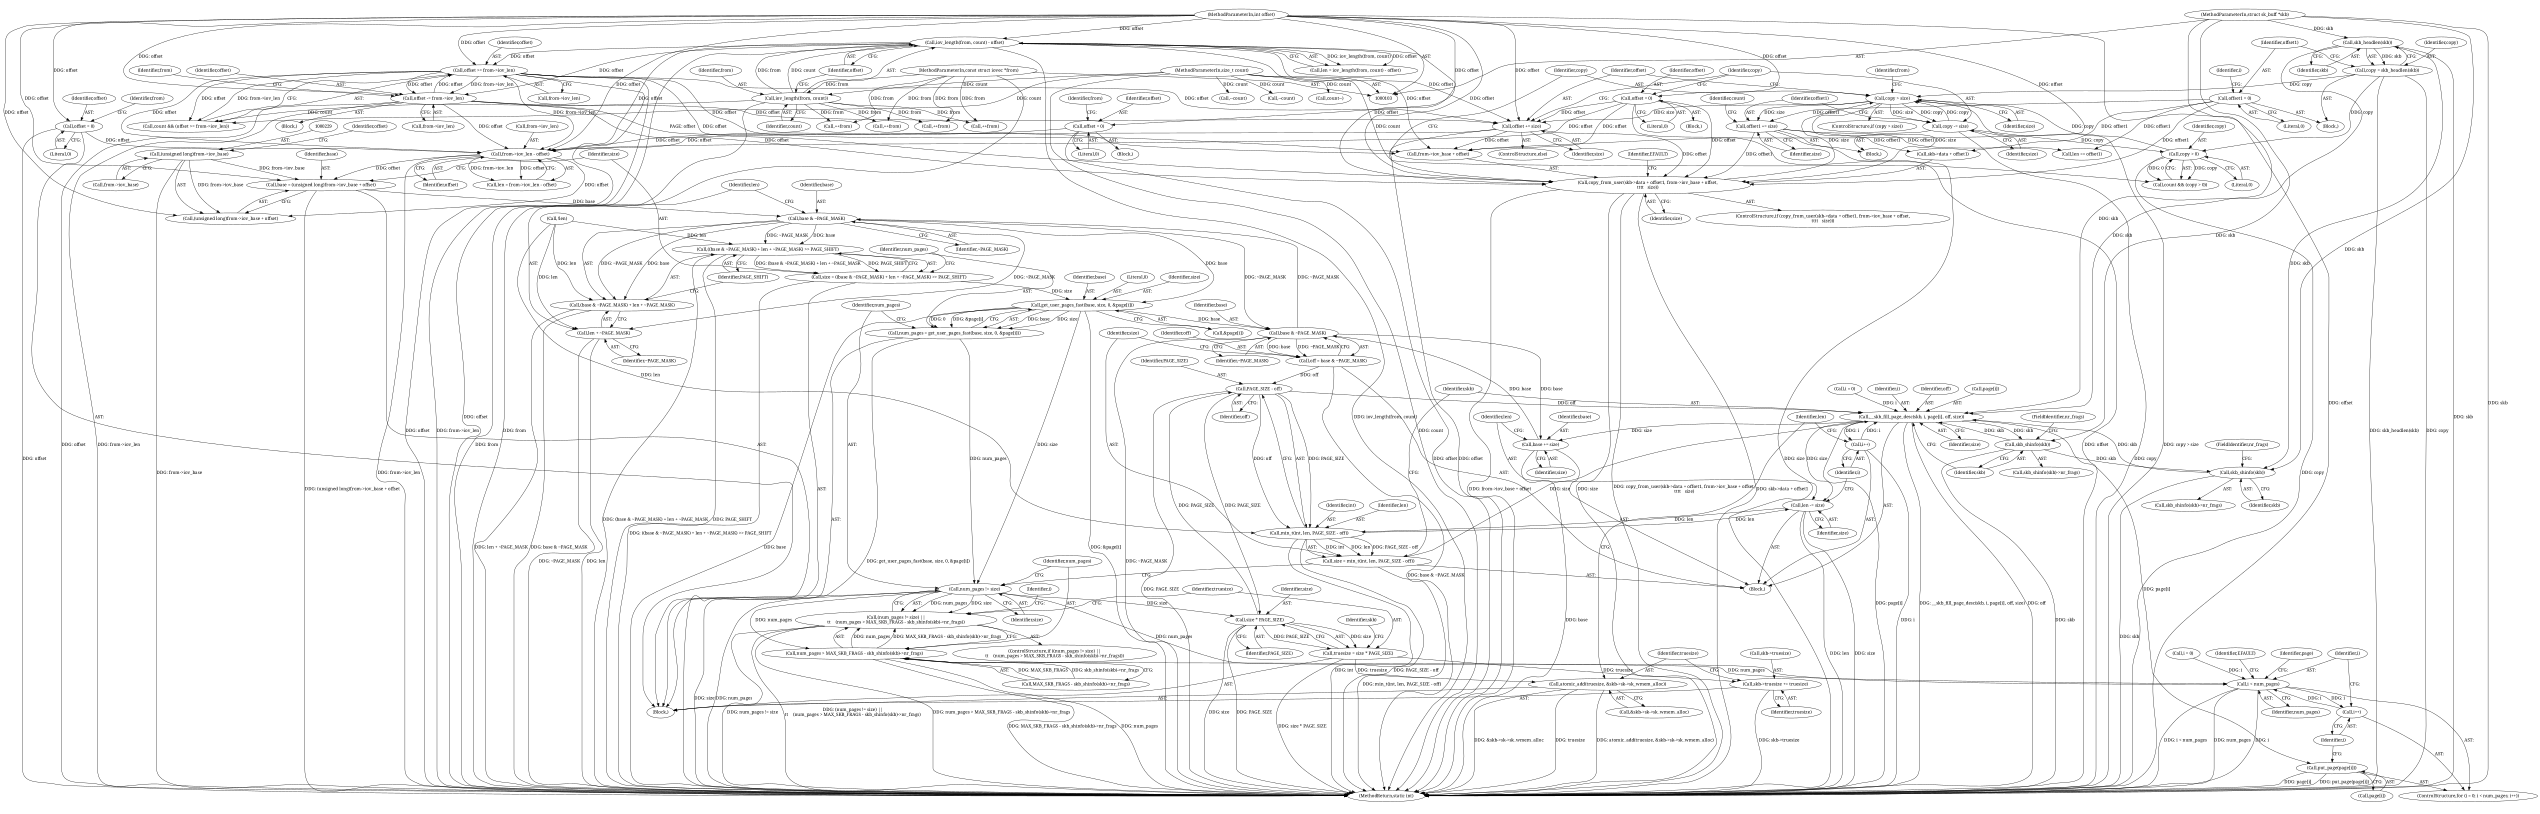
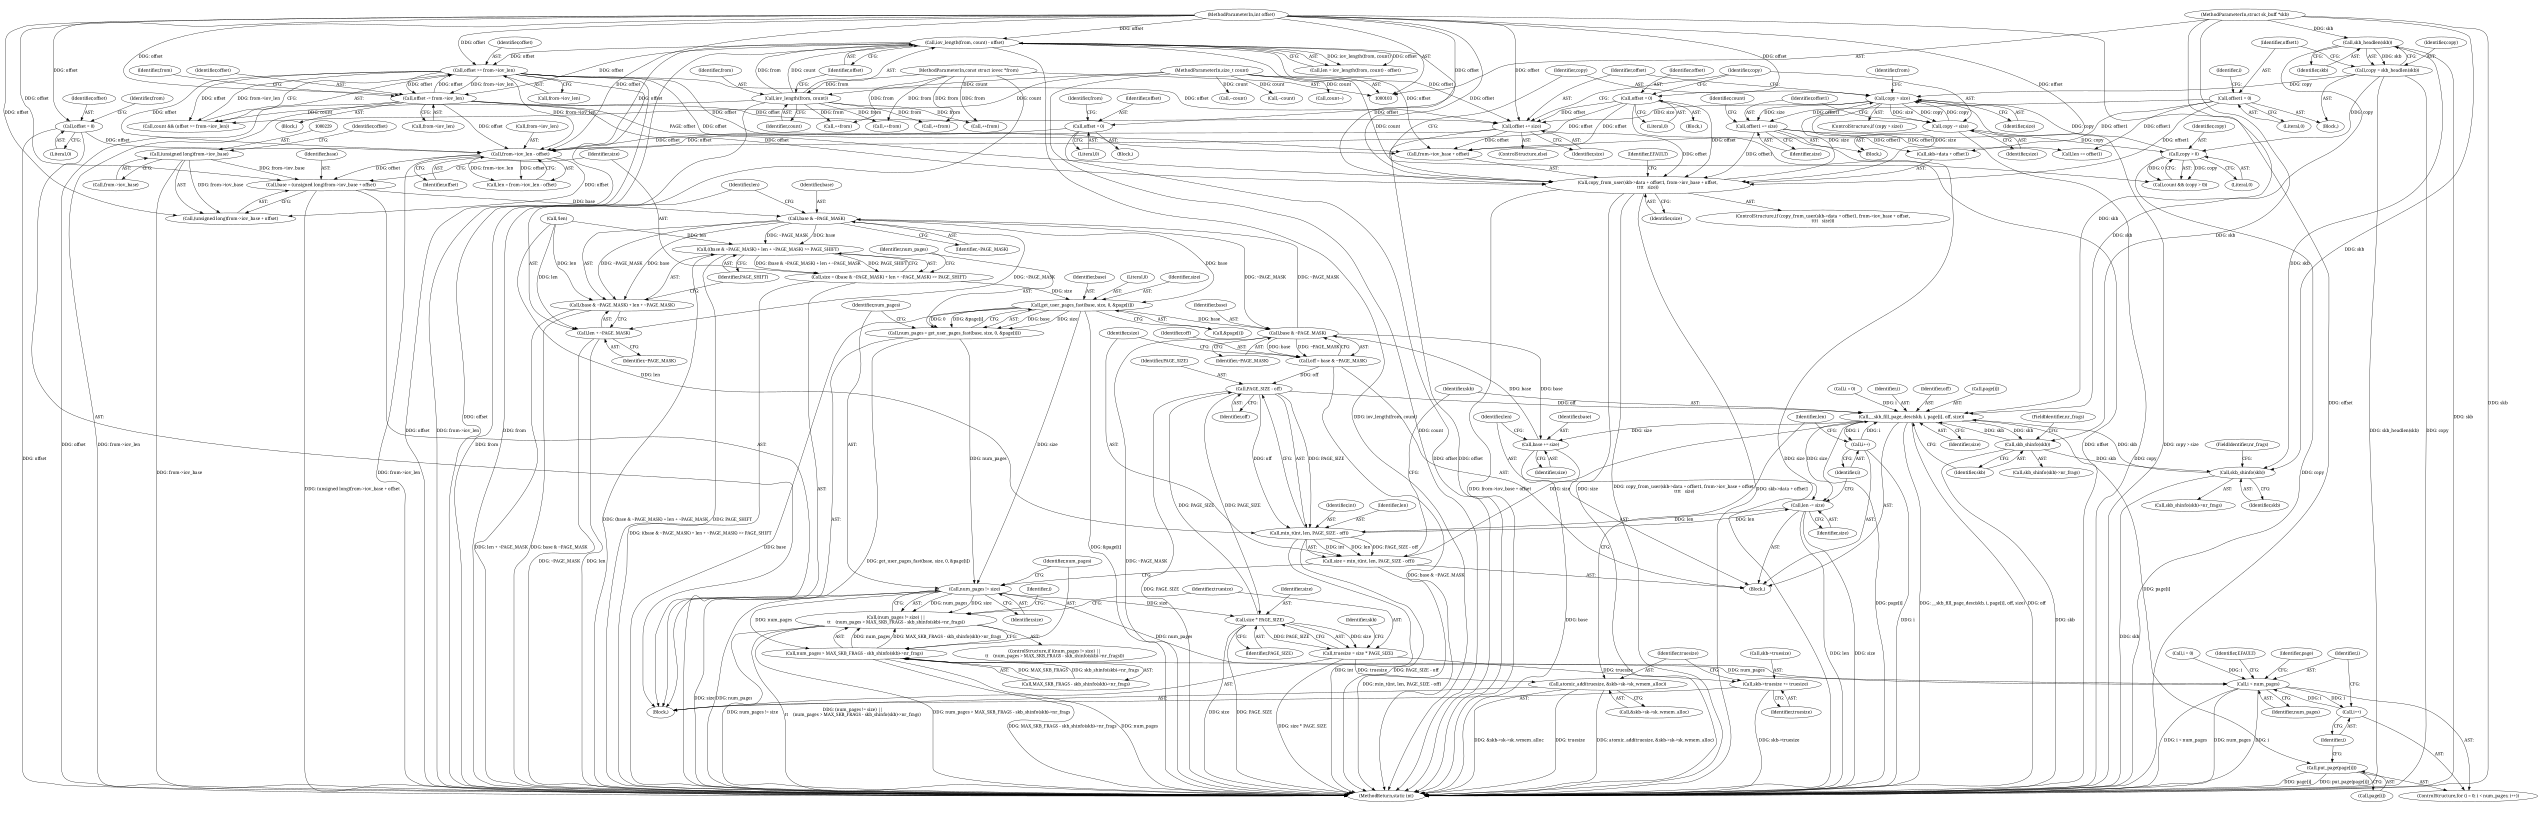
(1149, 670) -> (1149, 670)
